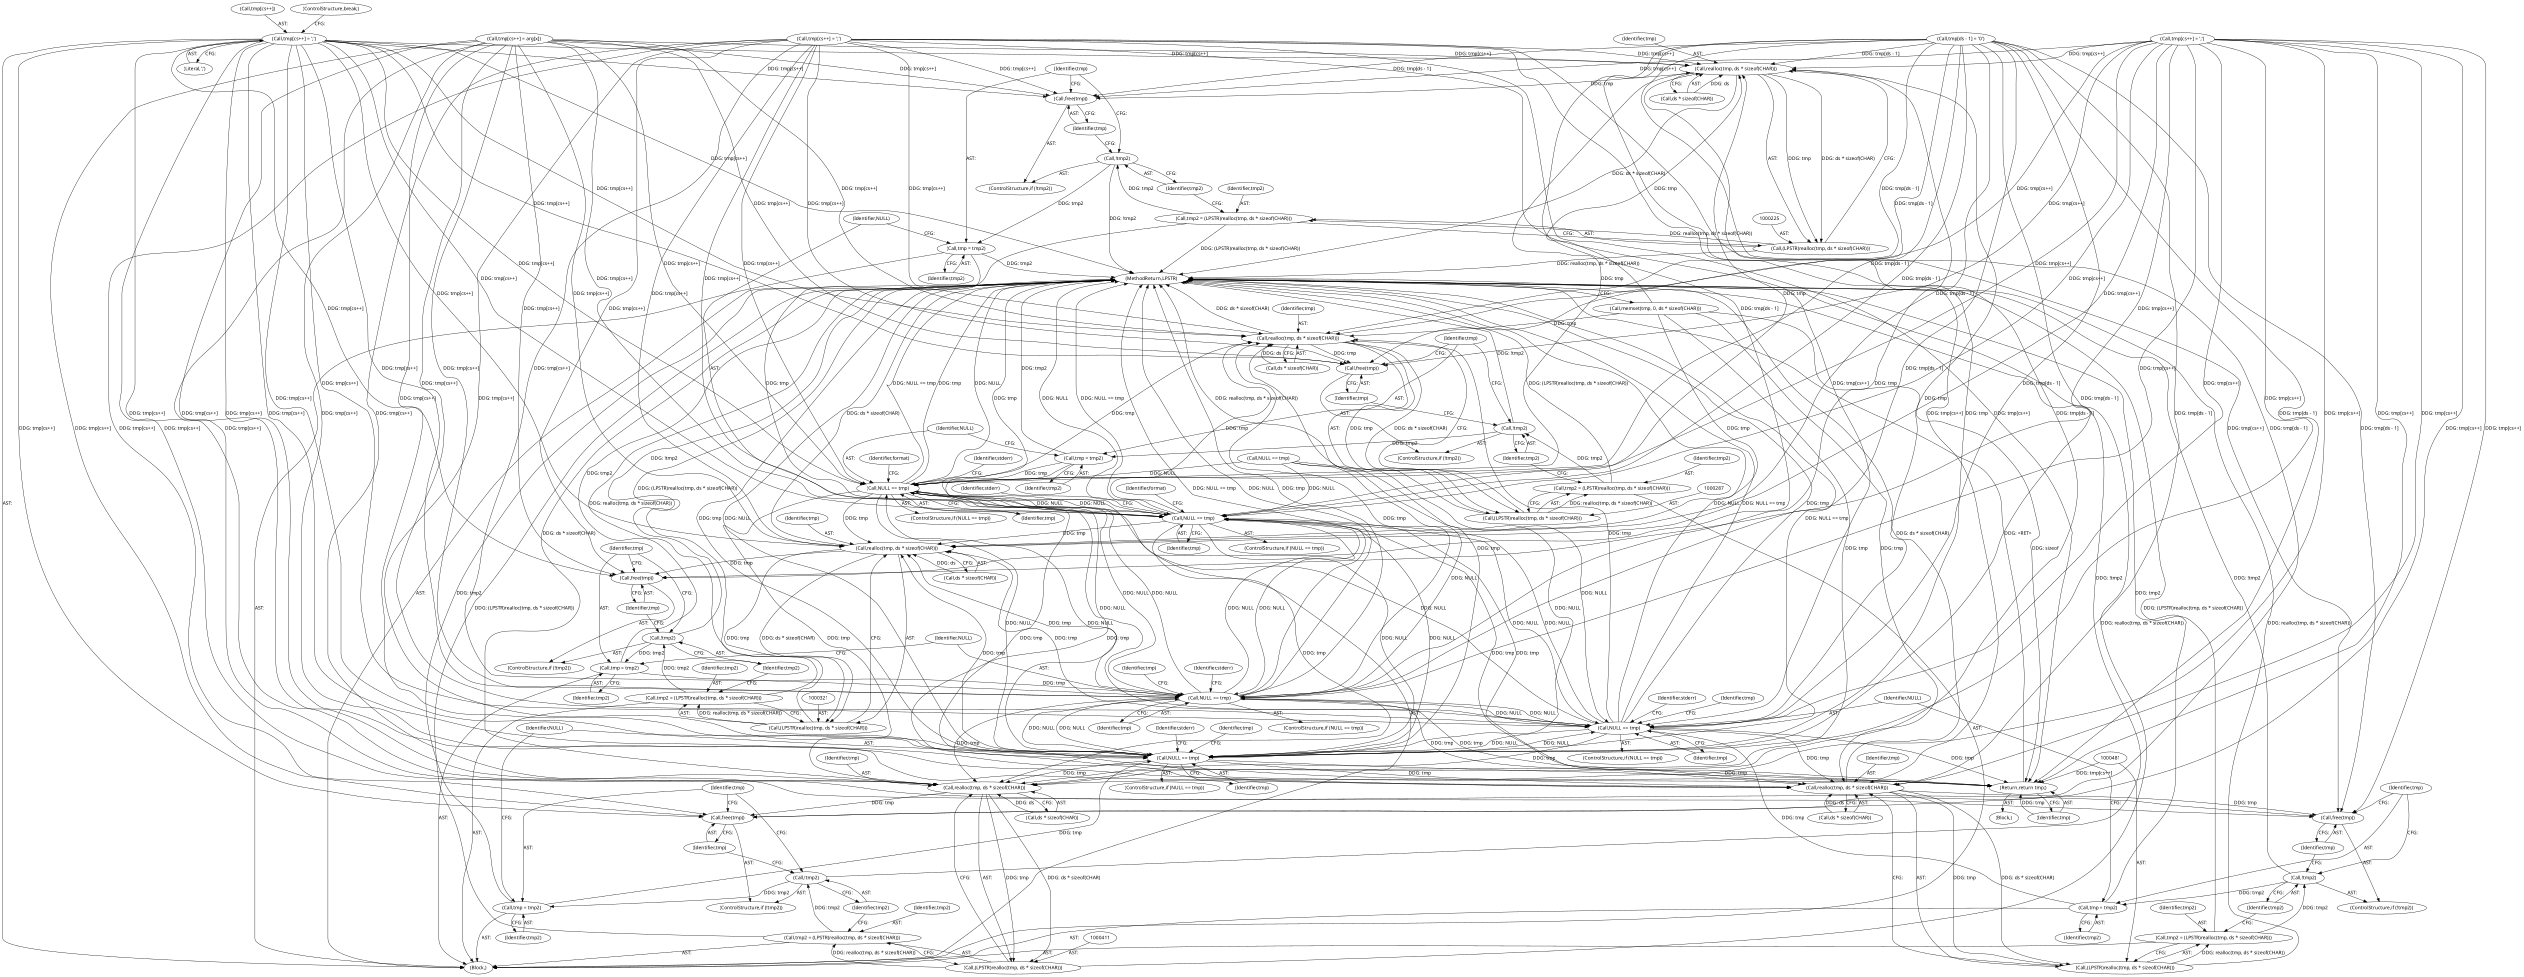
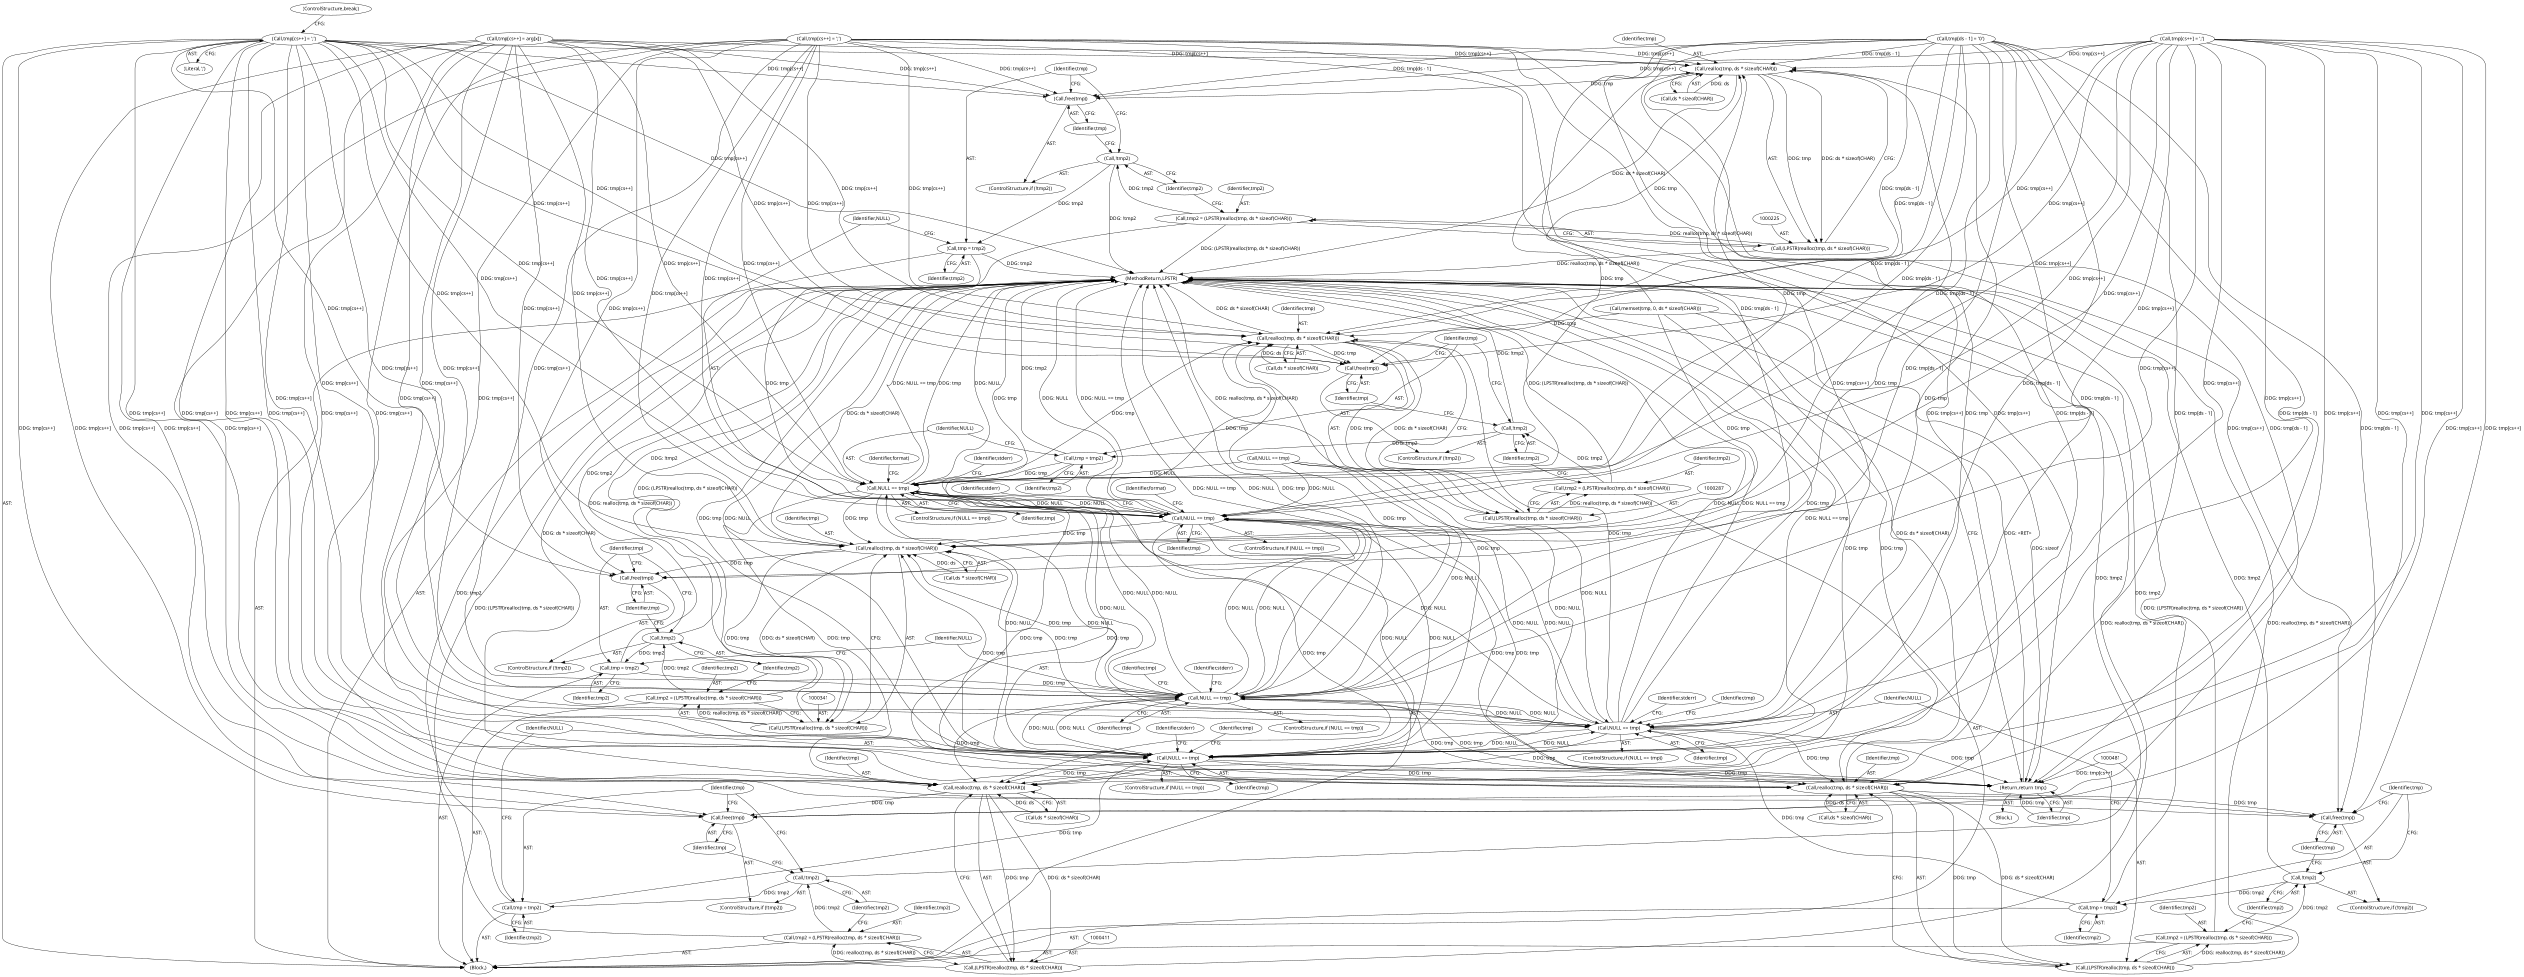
(258, 9) -> none
(1410, 283) -> (1725, 376)
(818, 698) -> (818, 698)
